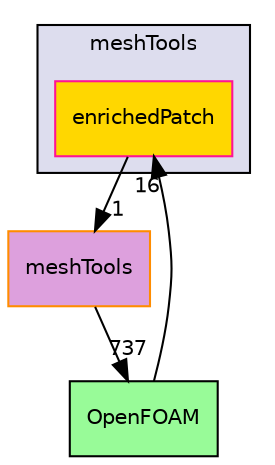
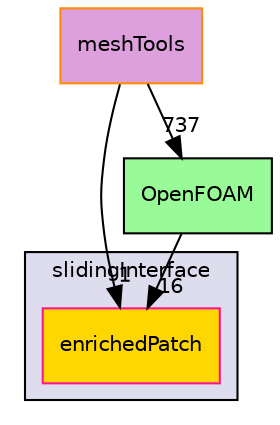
(144, 45) -> (131, 272)
(115, 186) -> (102, 185)
